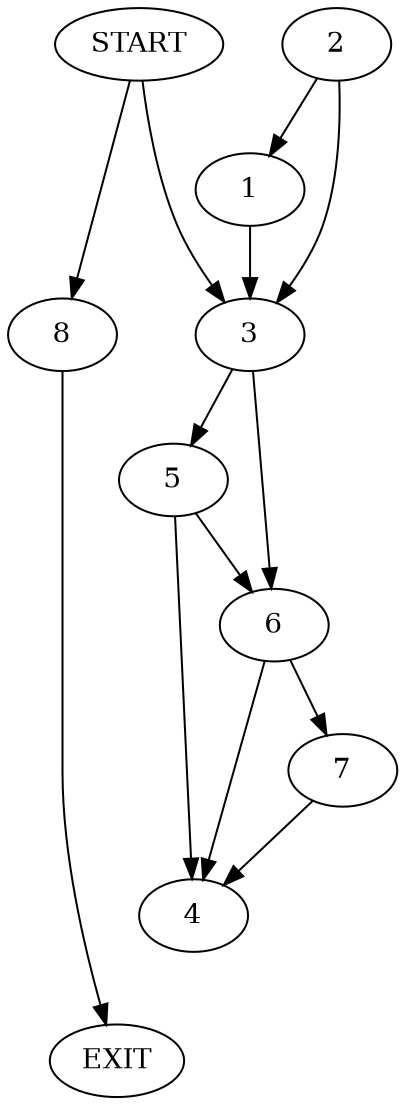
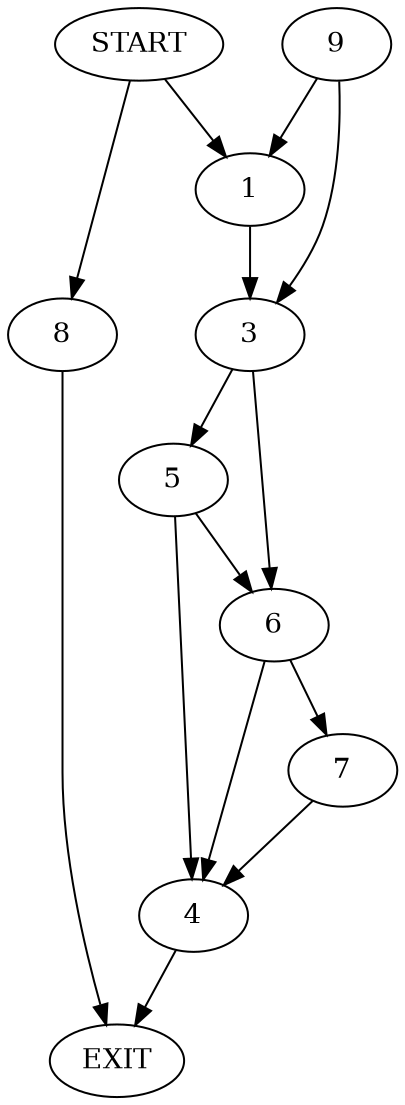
(337, 44) -> (337, 44)
(164, 188) -> (189, 110)
none -> (160, 979)
